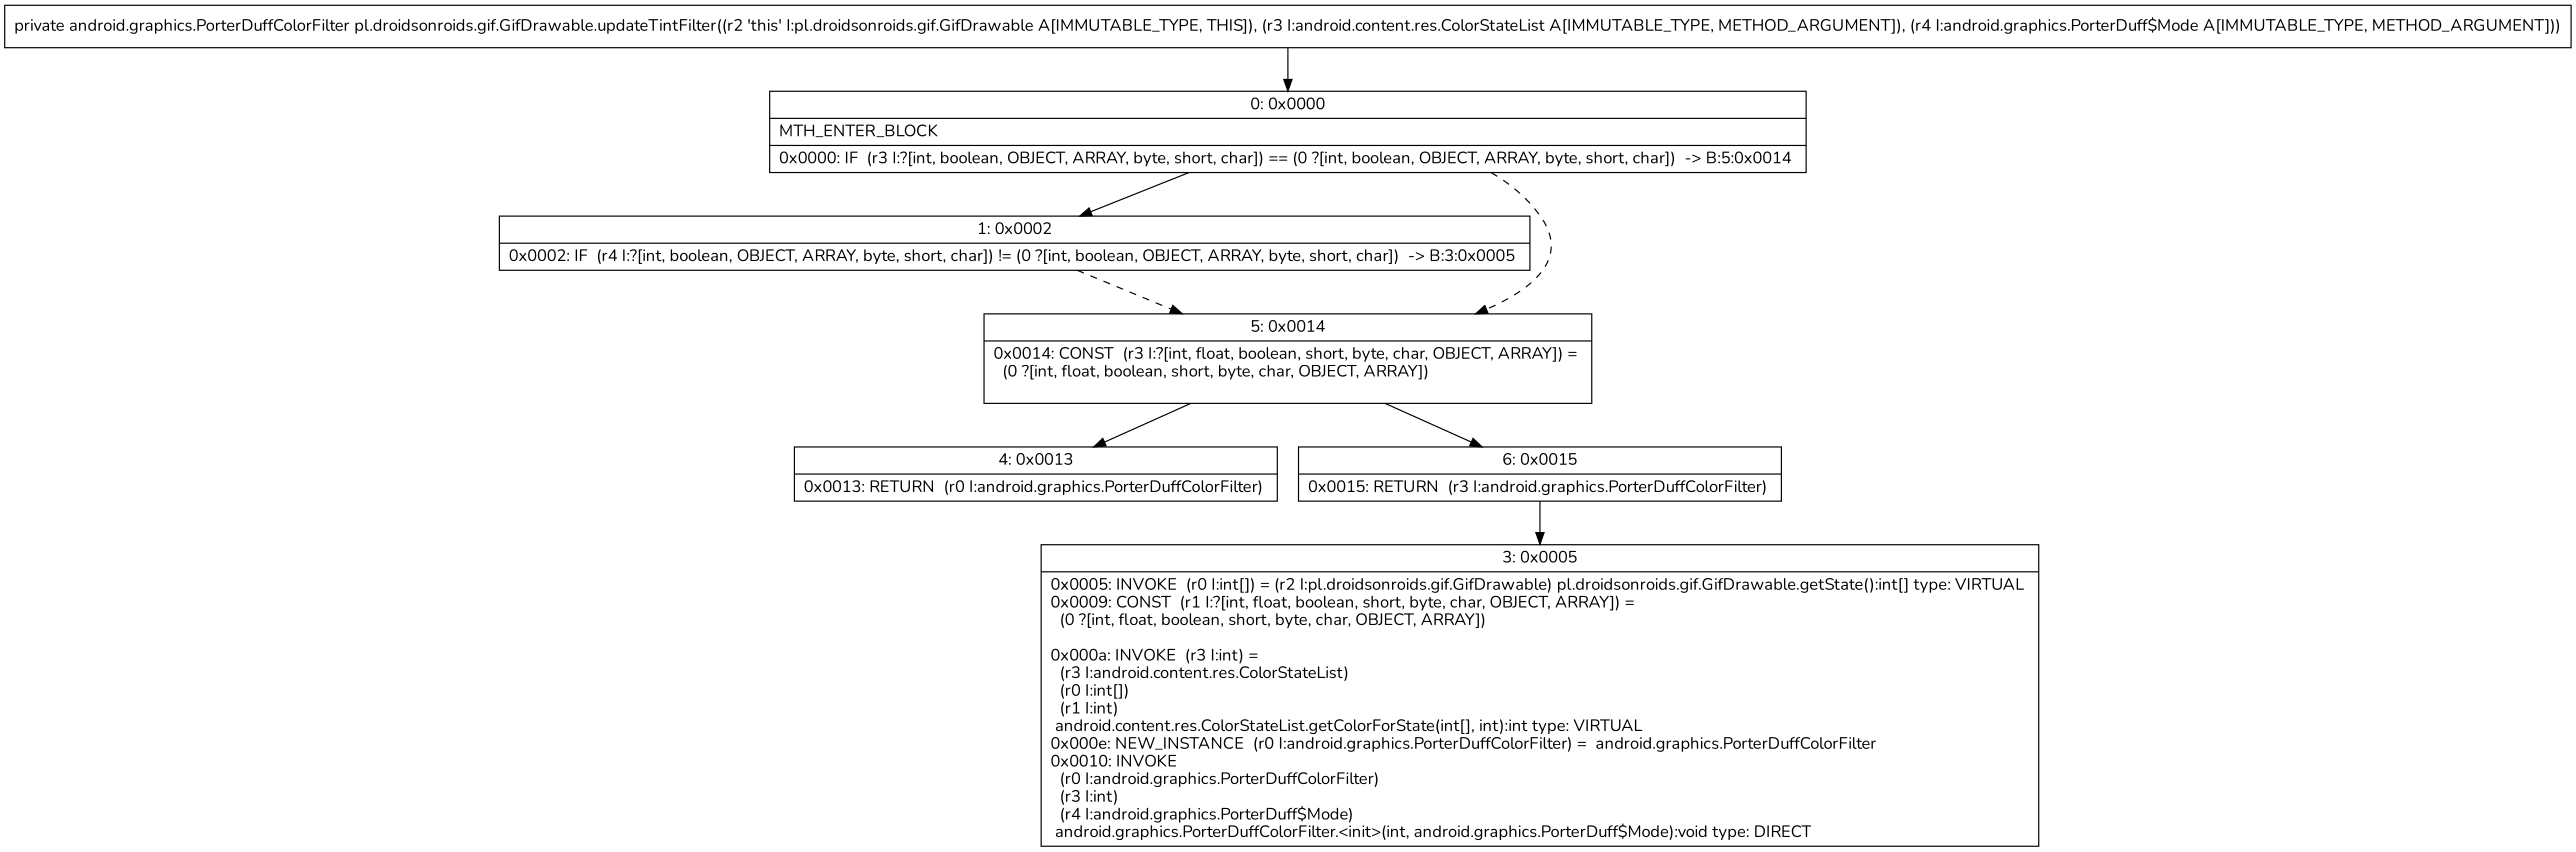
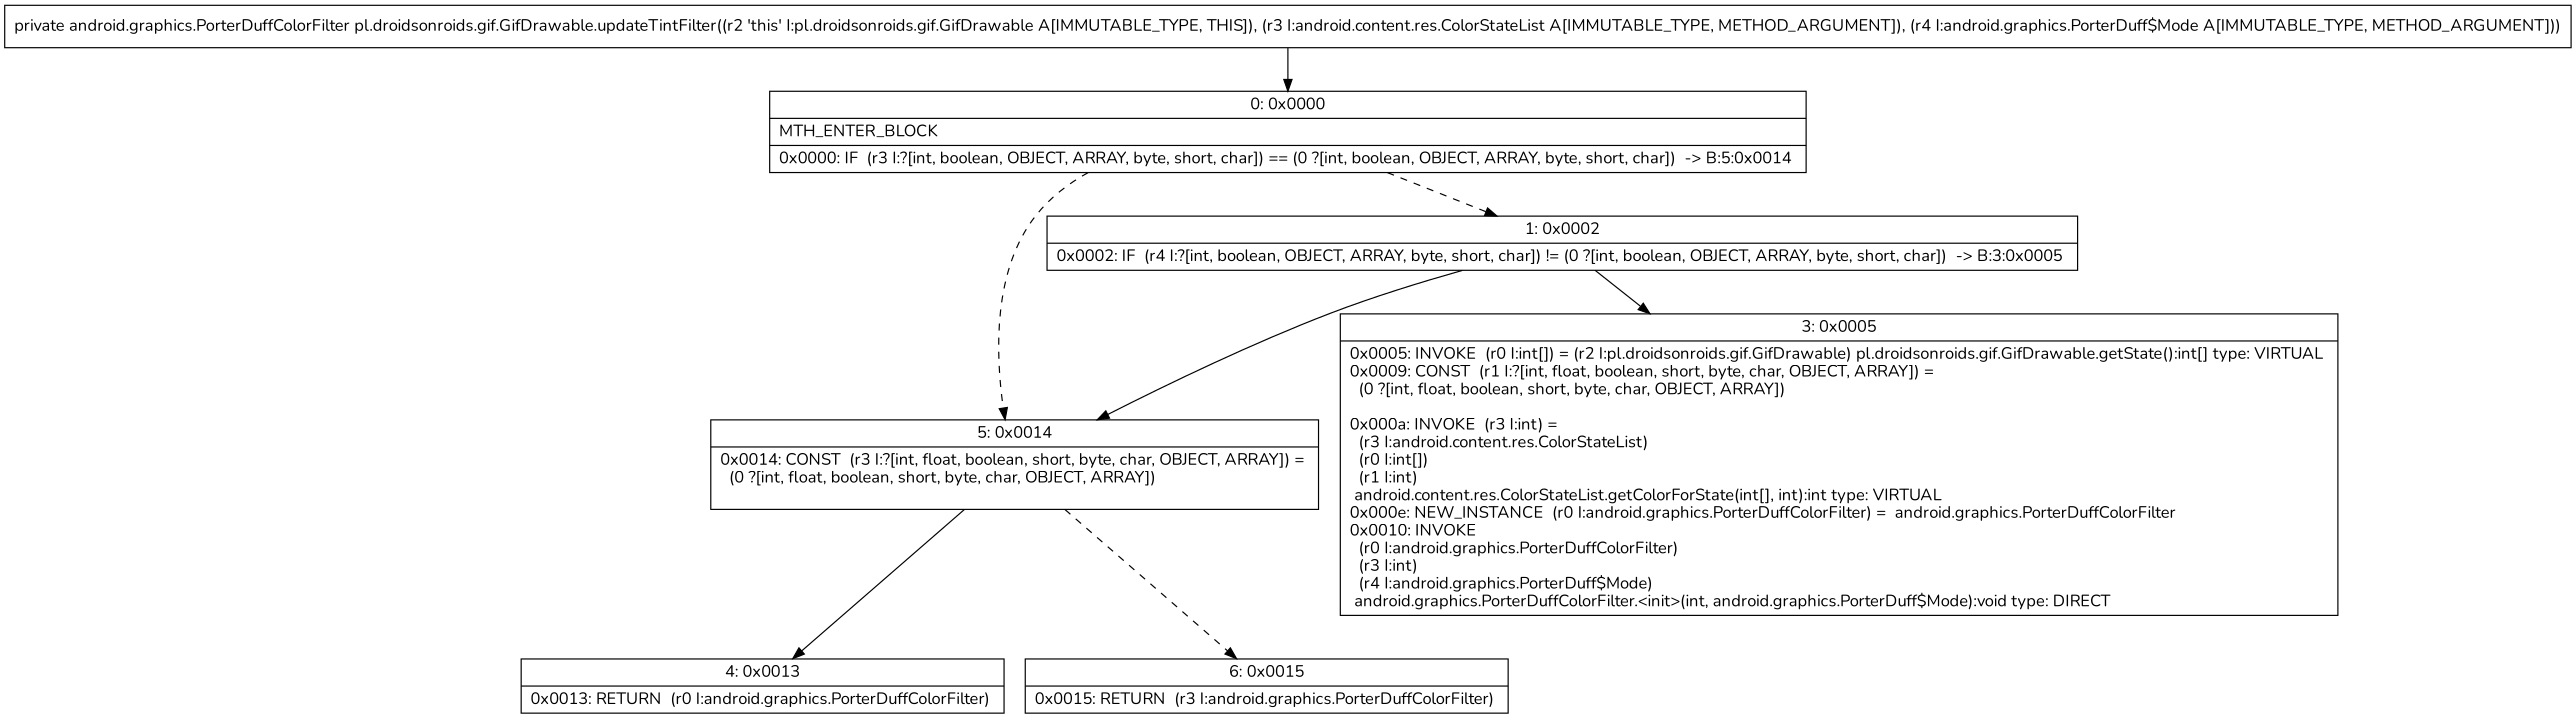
(1140, 192) -> (1437, 192)
(1124, 290) -> (1281, 333)
(1428, 423) -> (1146, 580)
(1540, 517) -> (1618, 288)
